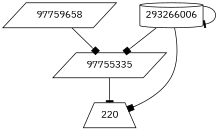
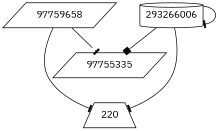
(82, 38) -> (82, 38)
(171, 77) -> (171, 77)
(110, 89) -> (48, 77)
